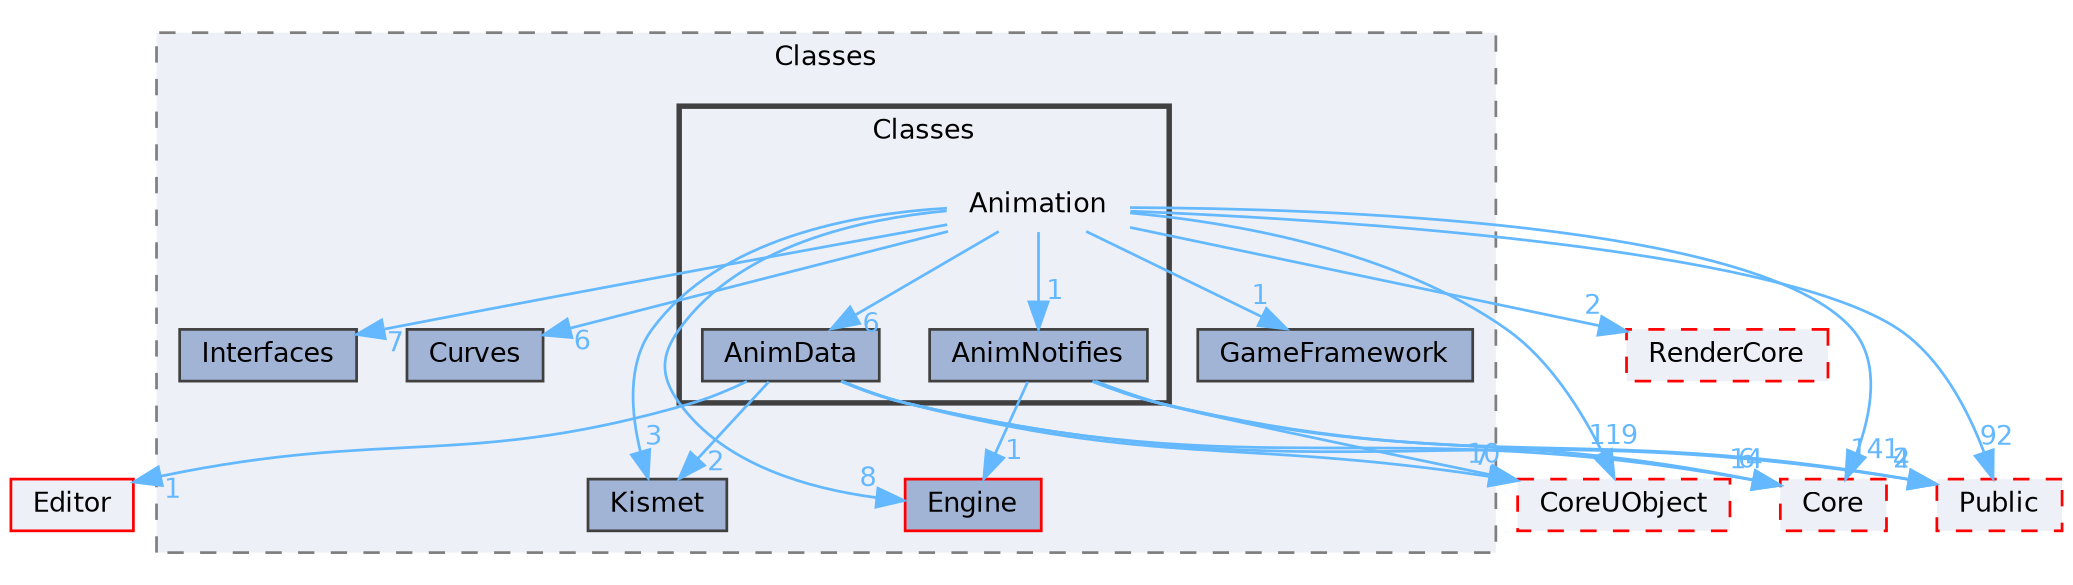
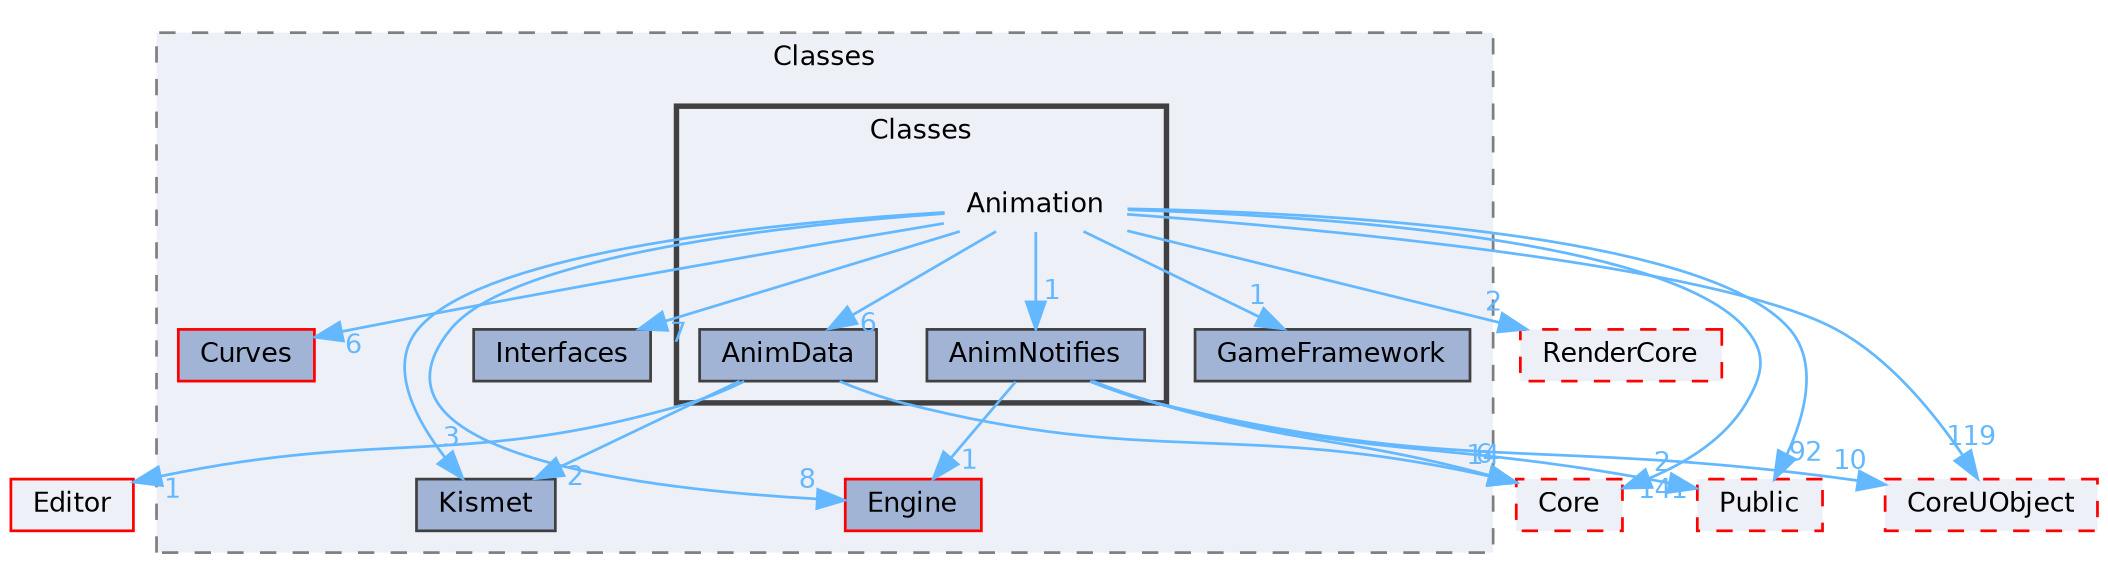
(475, 355) -> (246, 355)
(1163, 447) -> none
(1372, 451) -> none
